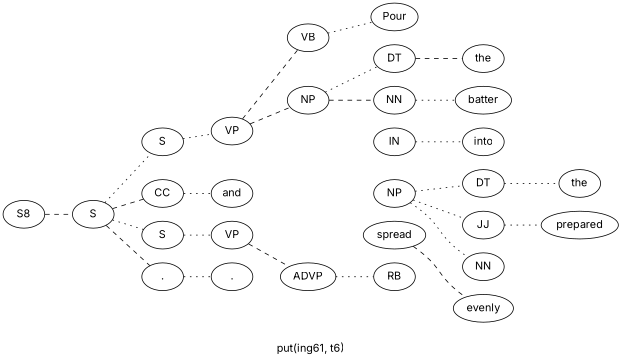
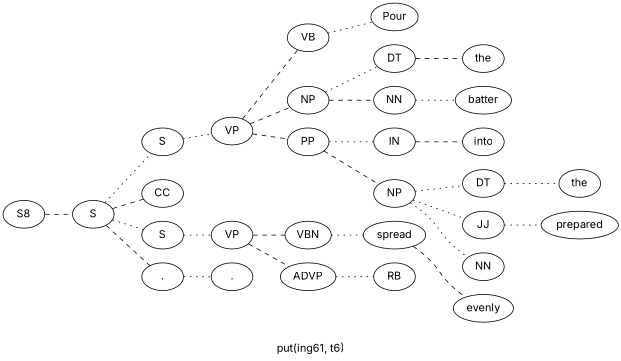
none -> (308, 142)
(439, 142) -> (439, 142)
(232, 193) -> none
none -> (308, 235)
